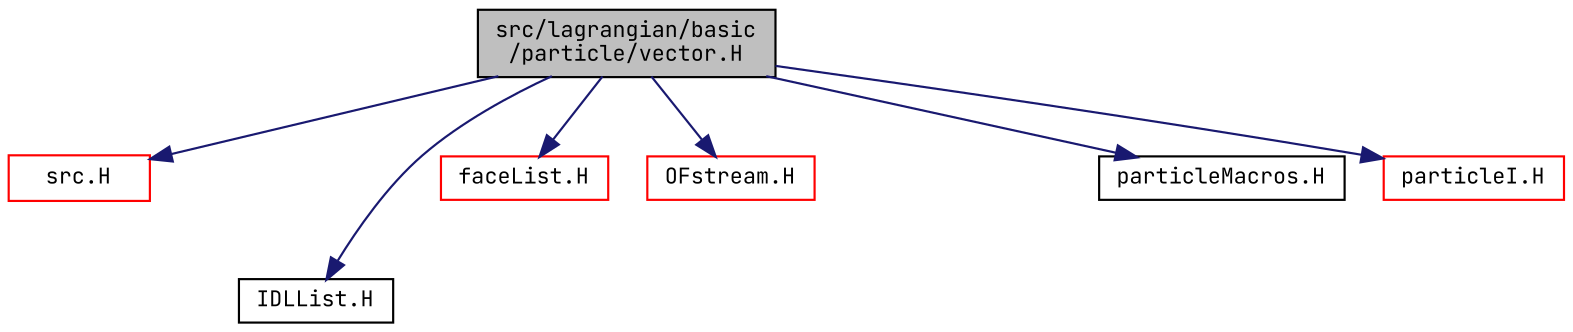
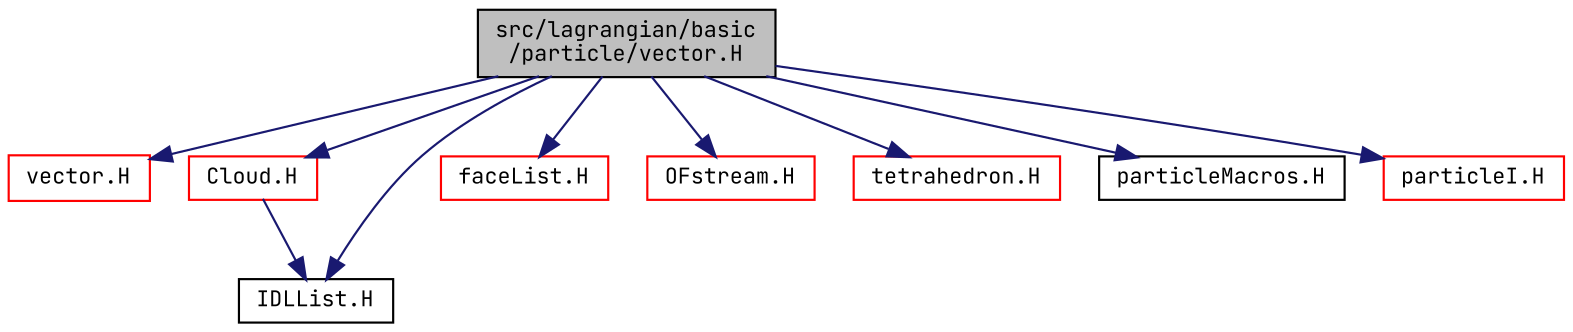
(79, 178) -> (79, 178)
none -> (253, 178)
none -> (957, 178)
